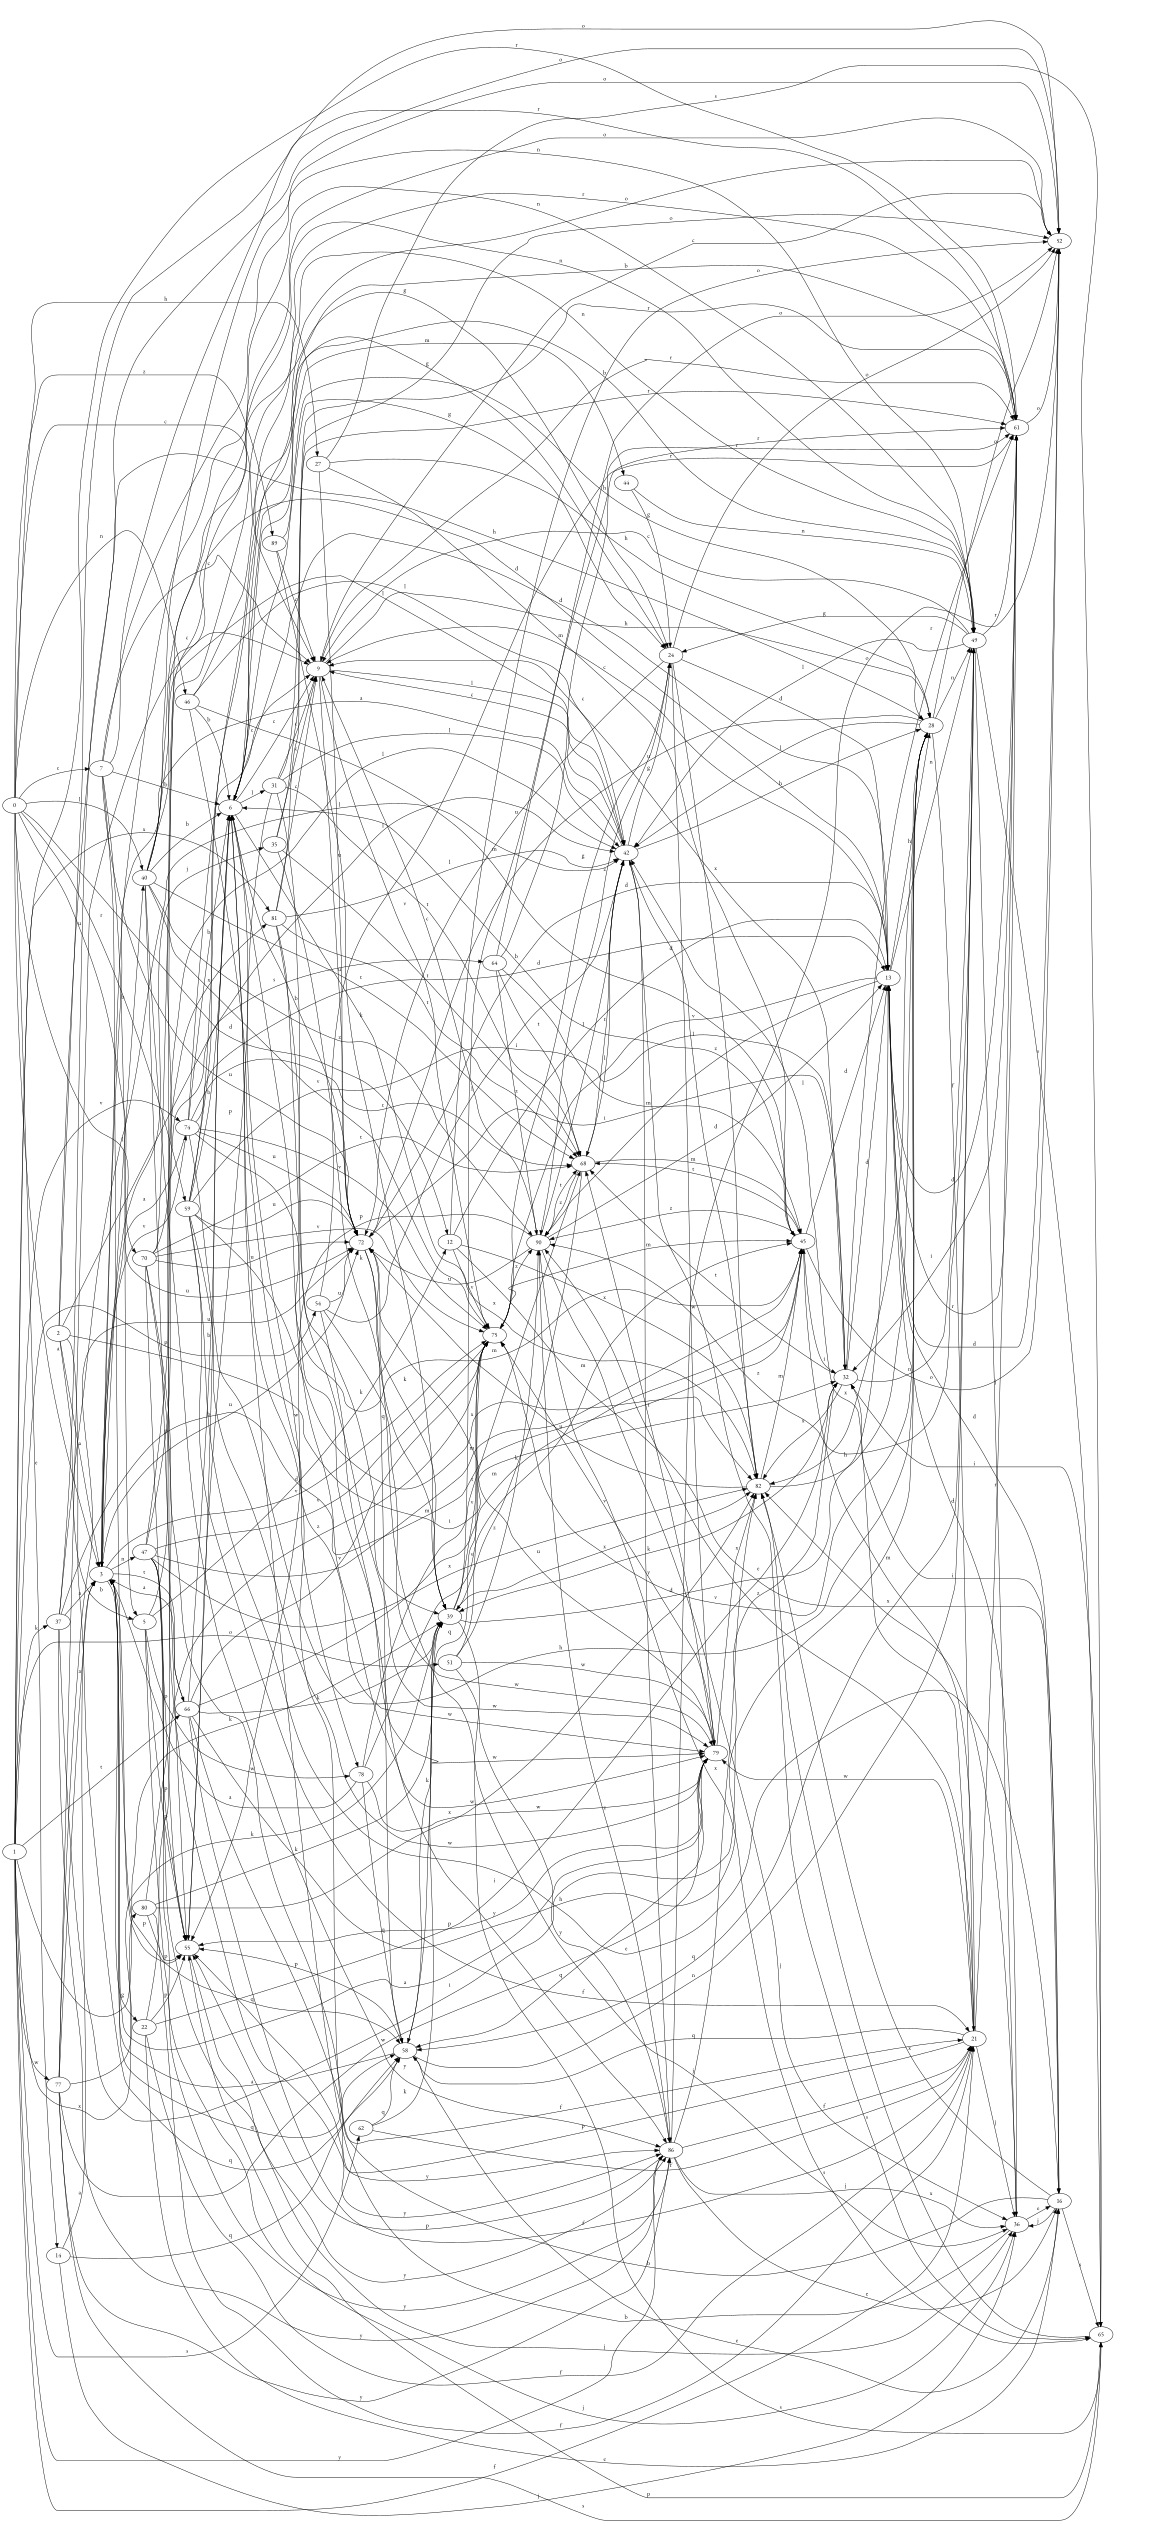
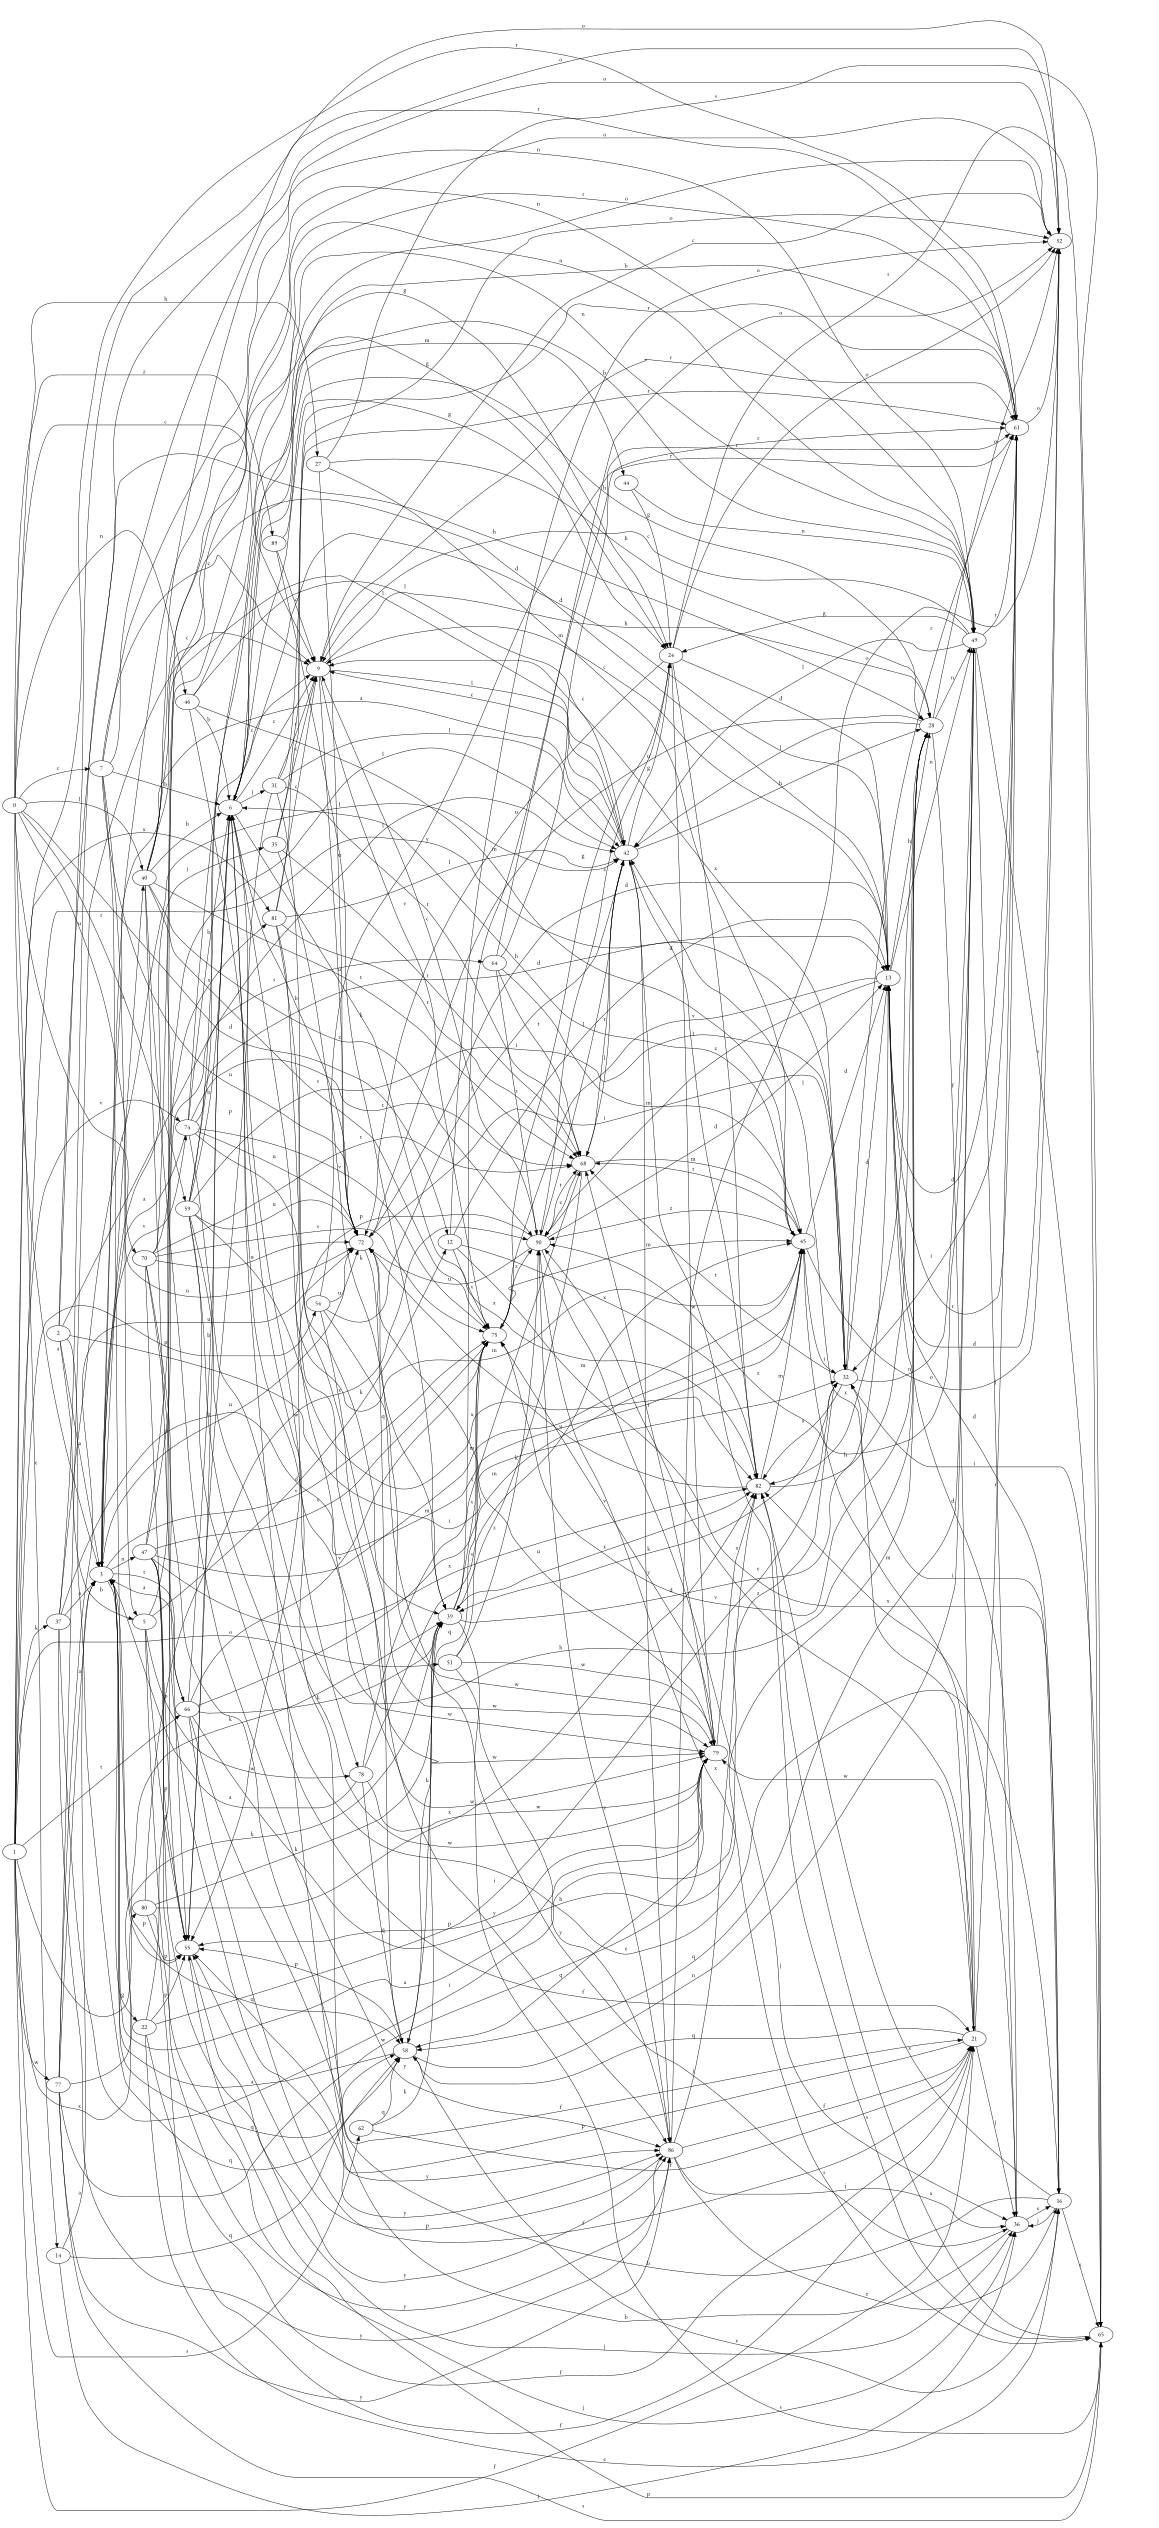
none -> (1090, 1030)
(416, 1425) -> none
(251, 1581) -> (234, 1507)
(119, 2461) -> (180, 911)
